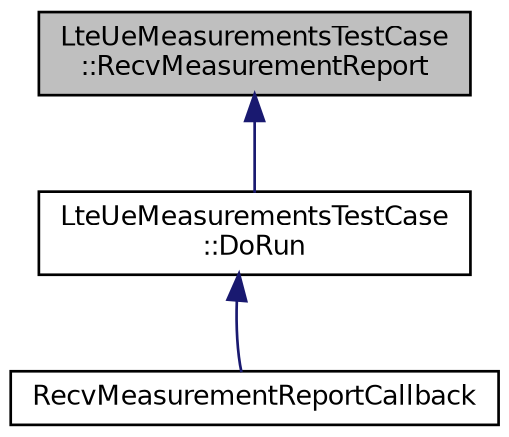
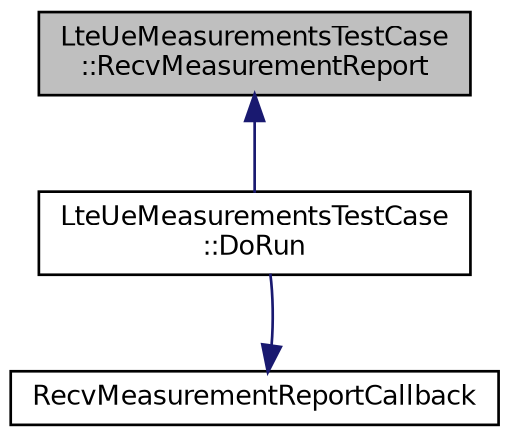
(237, 337) -> (273, 310)
